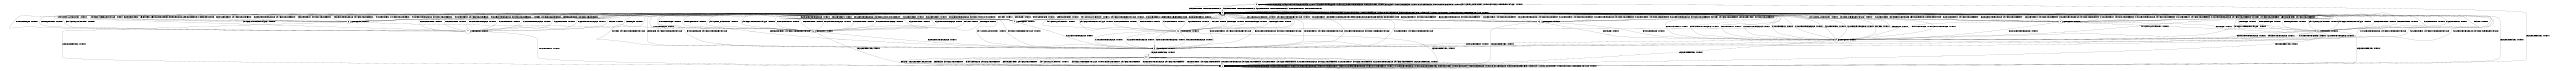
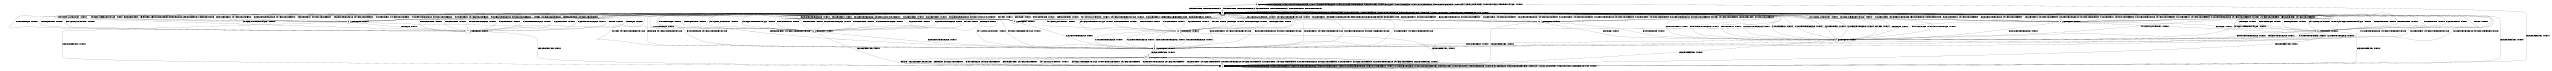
none -> (407, 28)
(549, 48) -> (549, 48)
